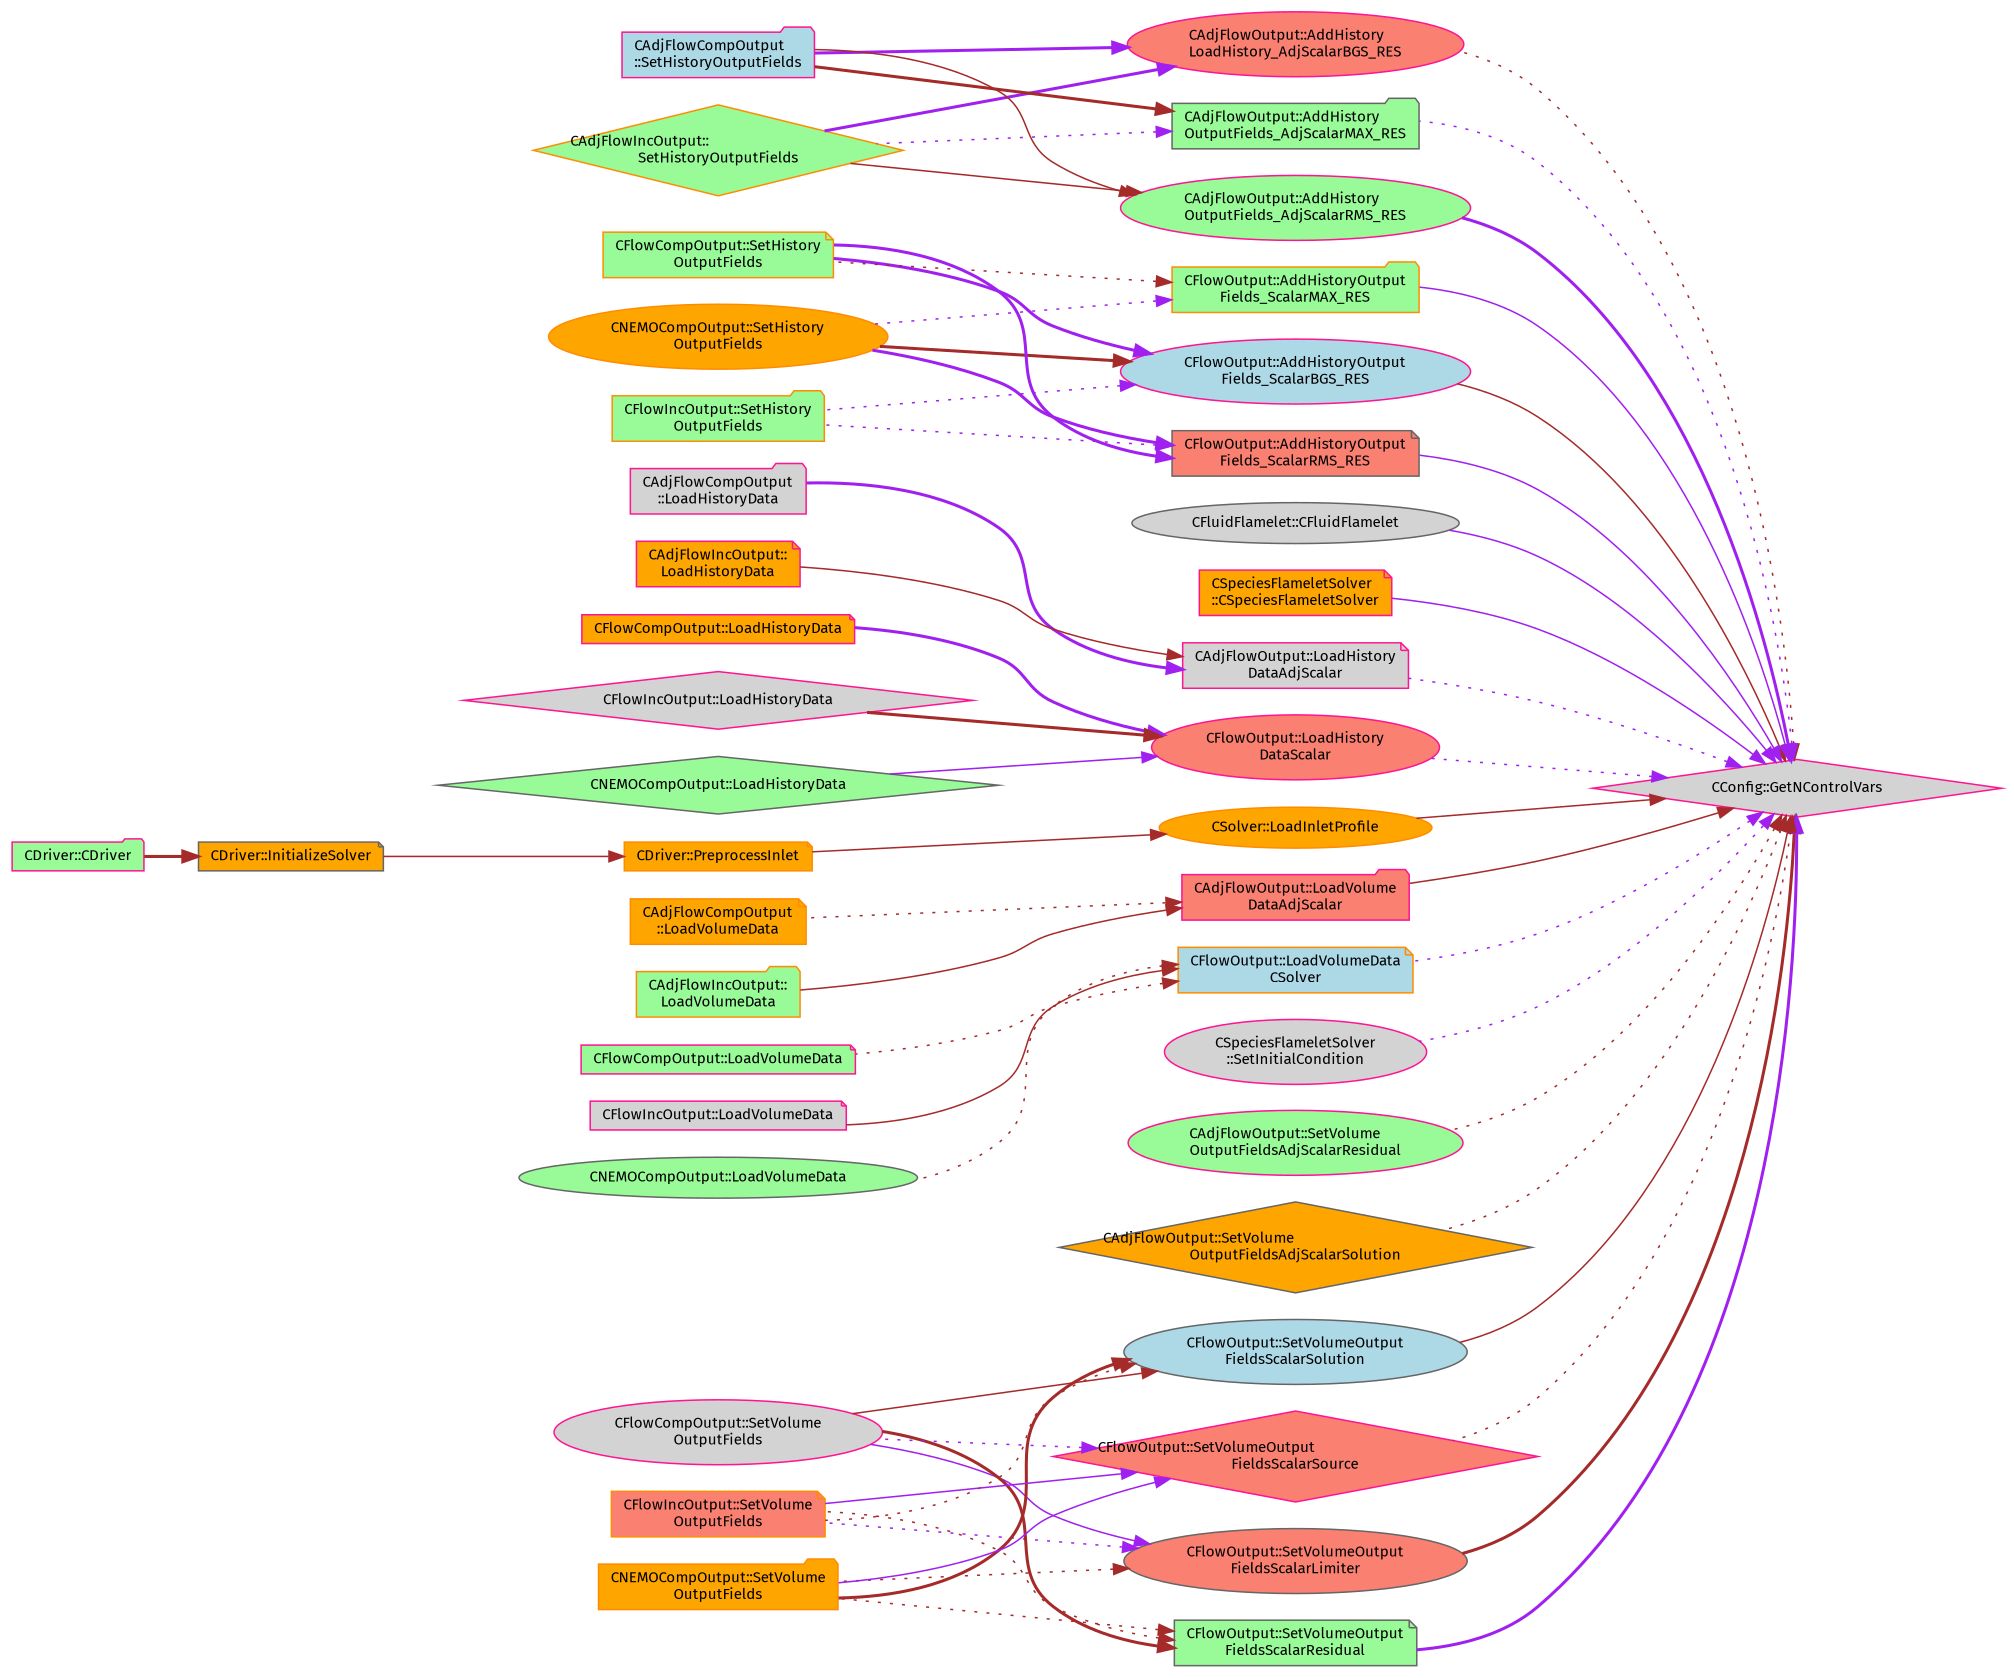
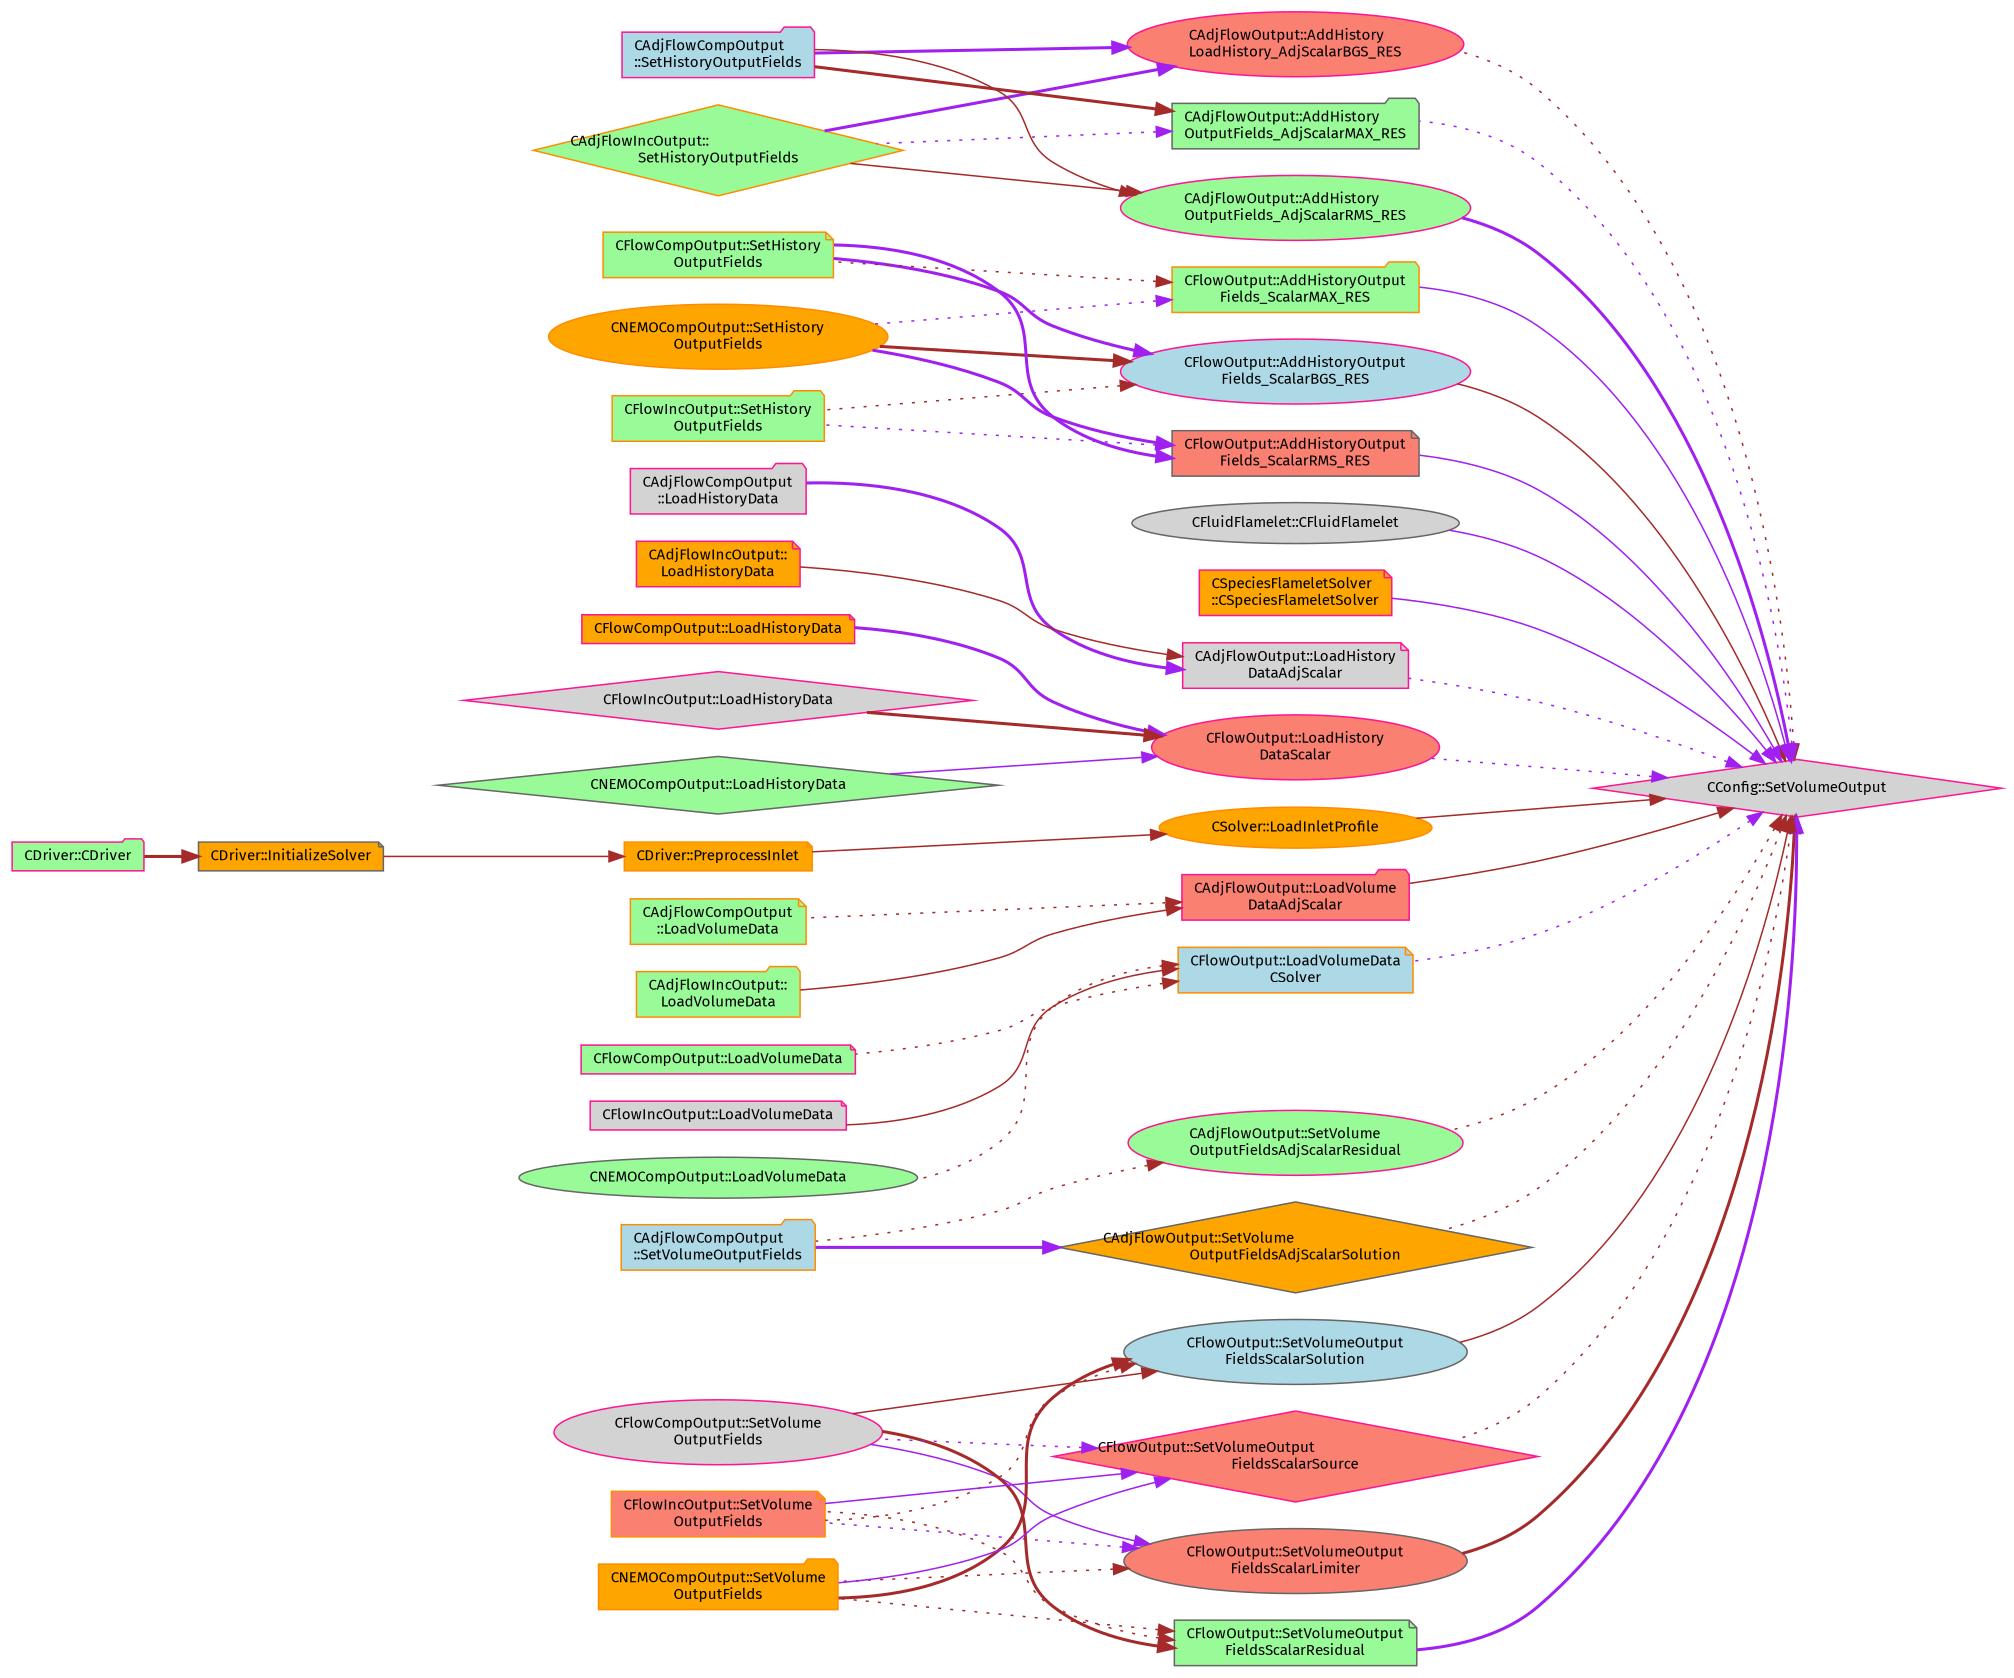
(972, 398) -> (972, 398)
(1797, 788) -> (1797, 788)
(718, 922) -> (718, 922)
(1296, 1052) -> none
none -> (718, 1247)
